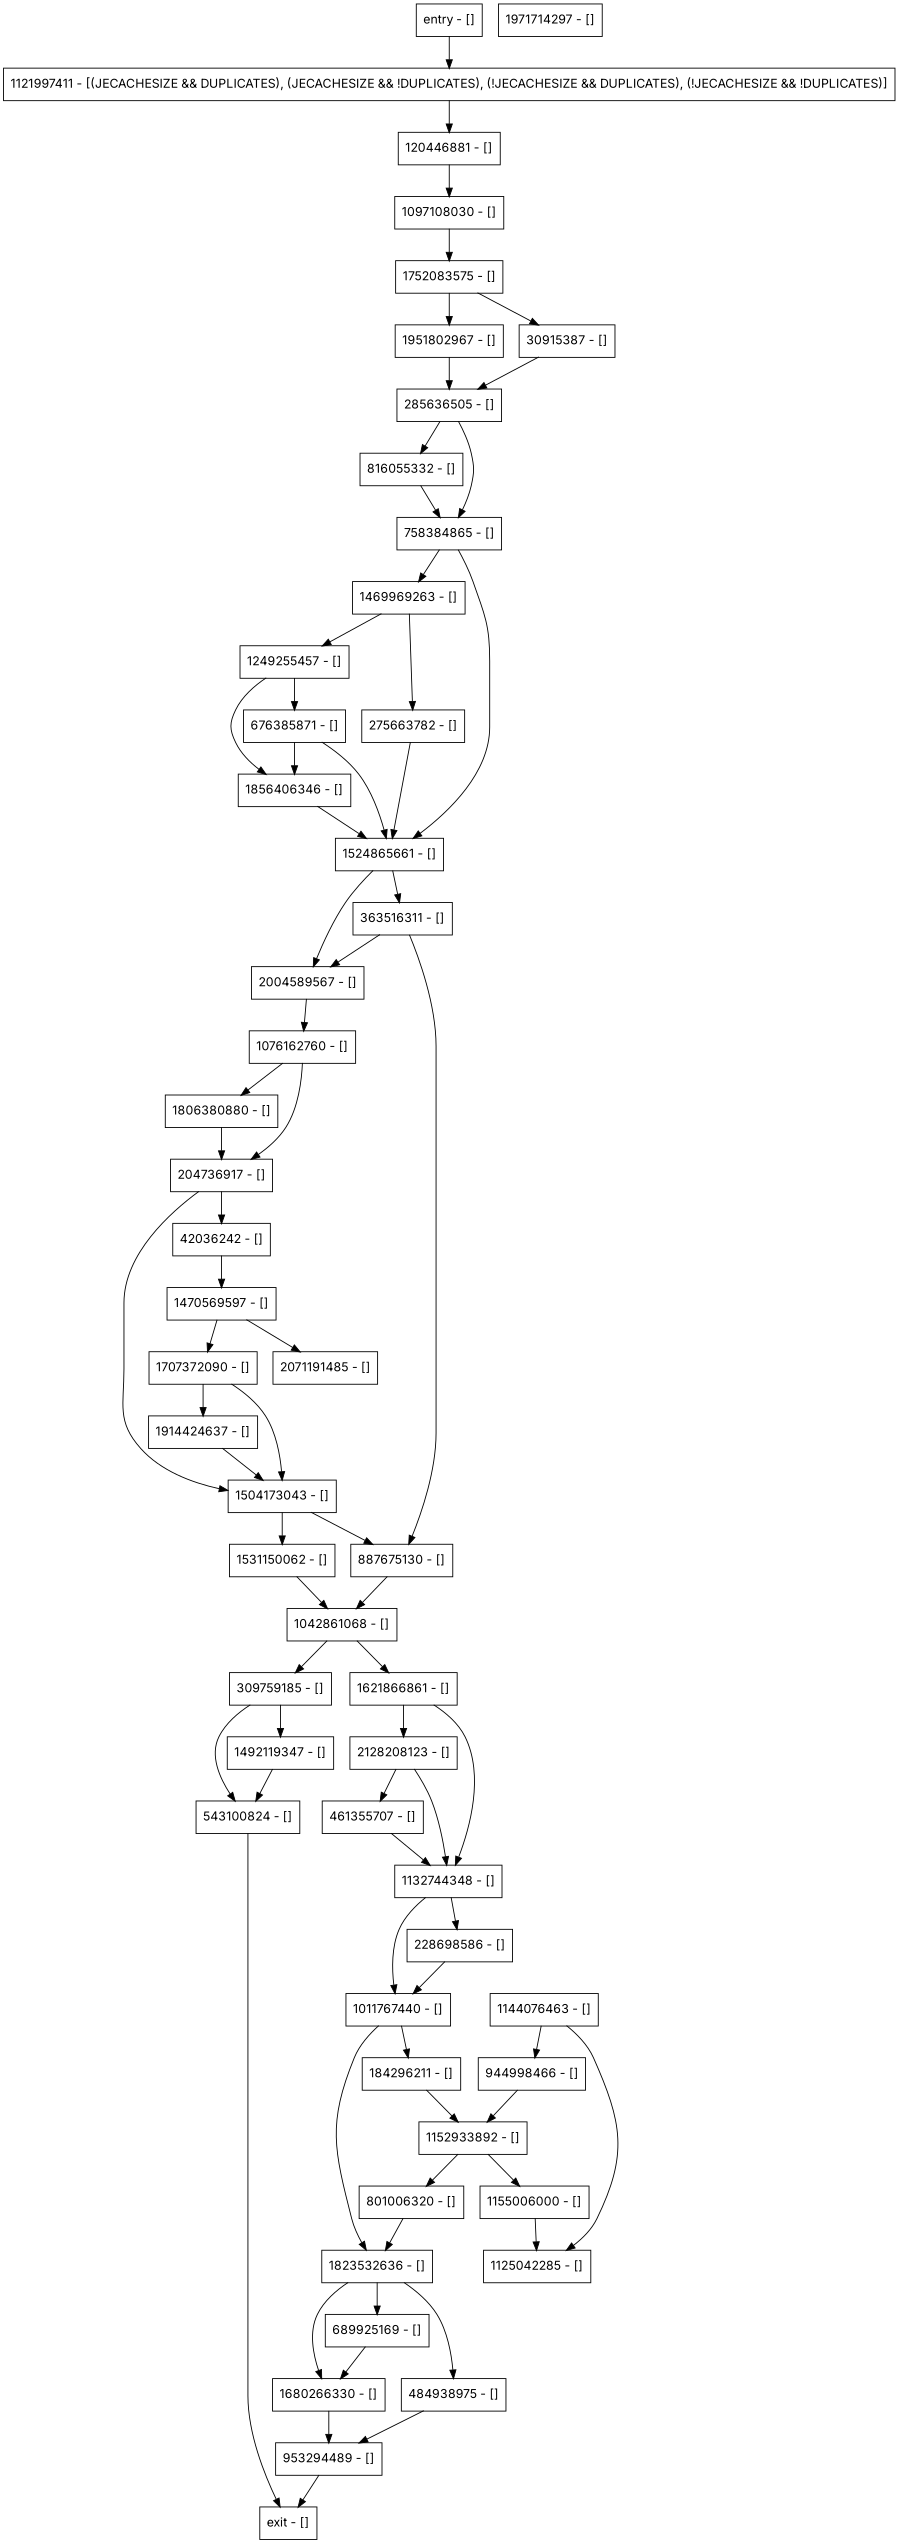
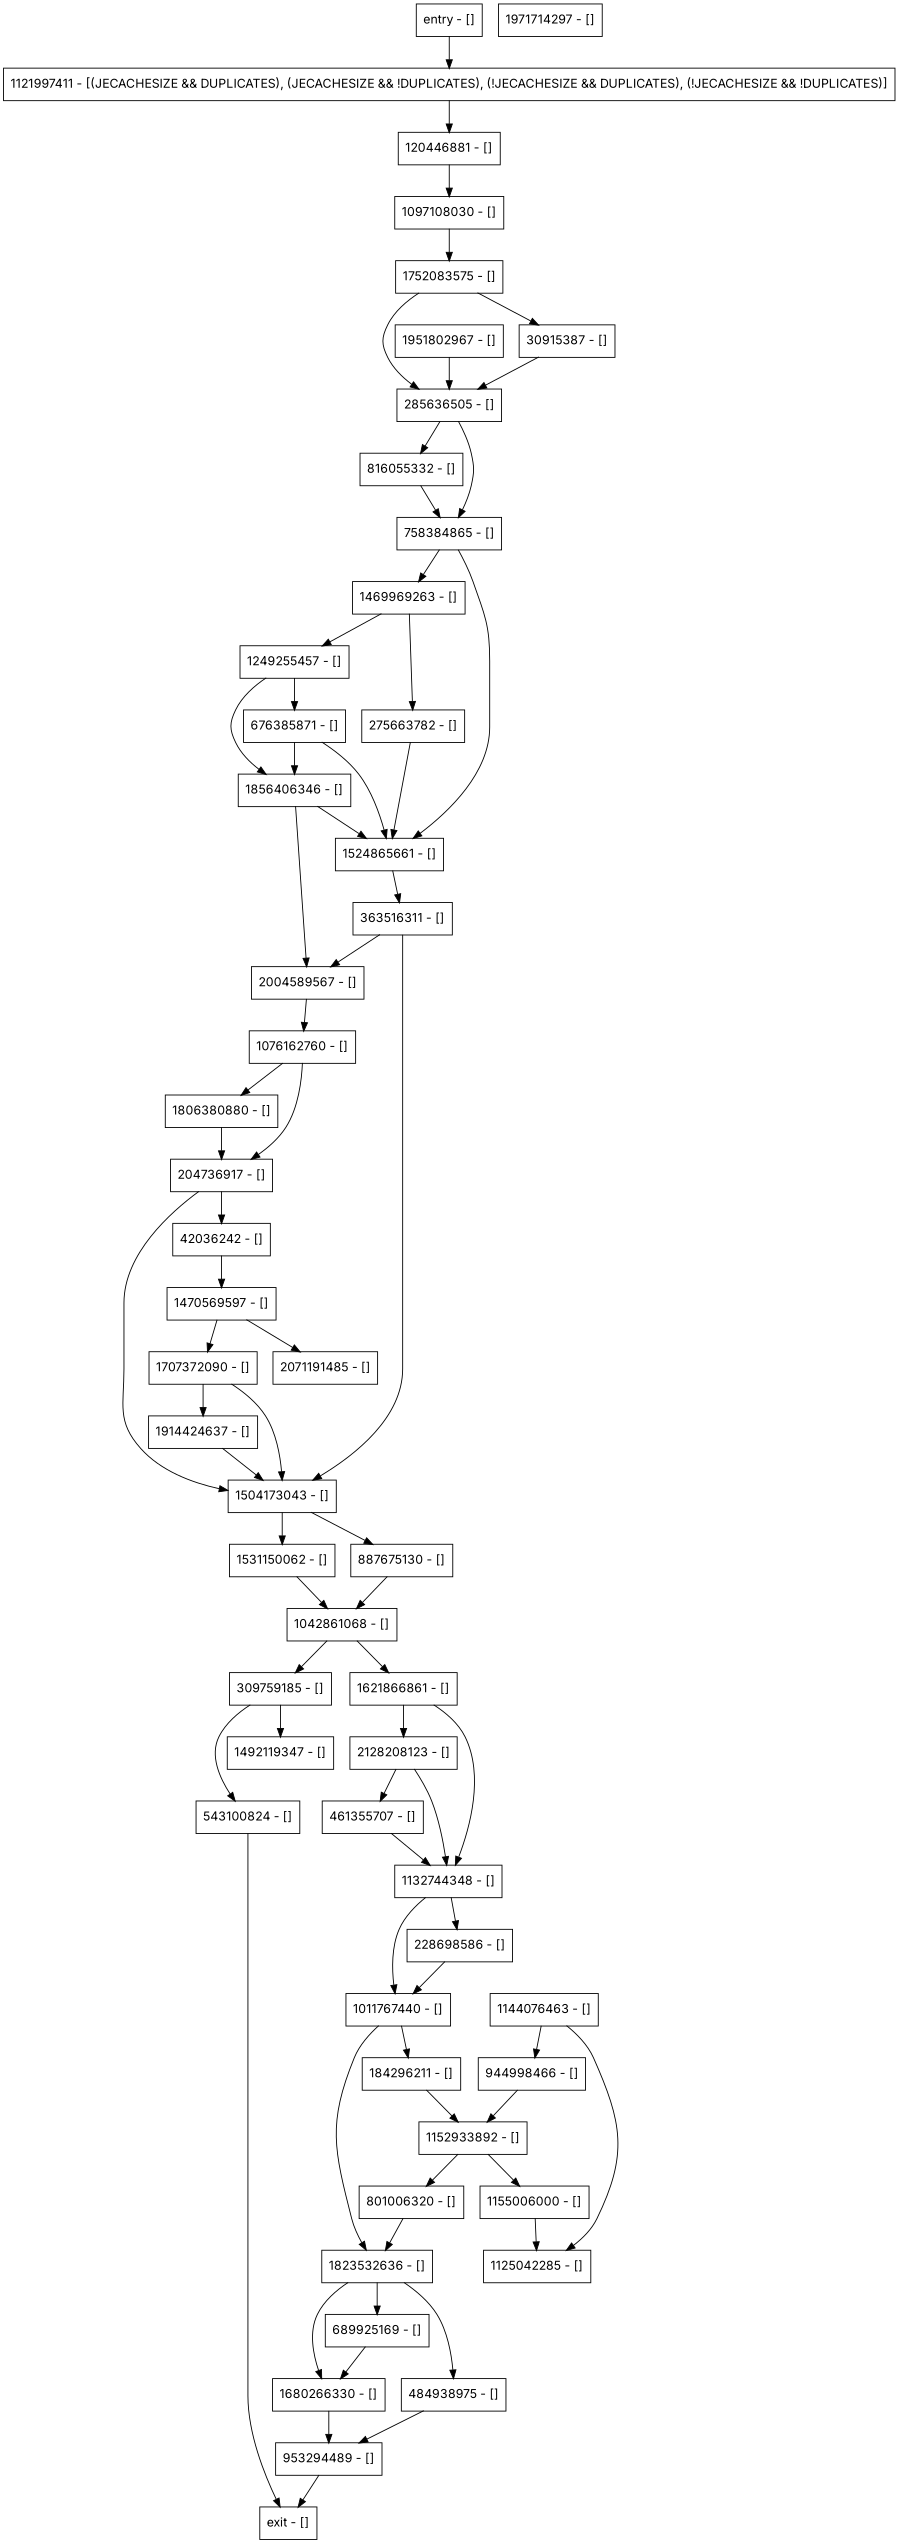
(449, 305) -> (383, 337)
(340, 911) -> (301, 882)
(436, 1235) -> (403, 1222)
(266, 1781) -> none
